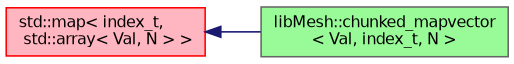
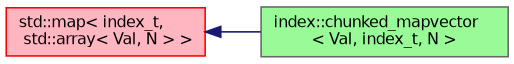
(385, 32) -> (385, 32)
